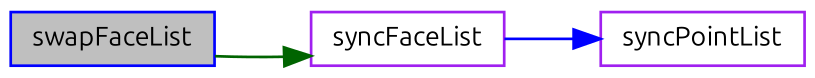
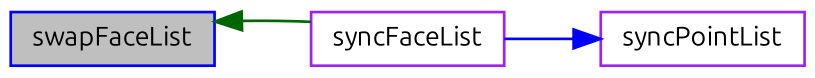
(249, 57) -> (276, 21)
